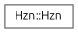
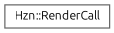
(39, 16) -> (57, 16)
